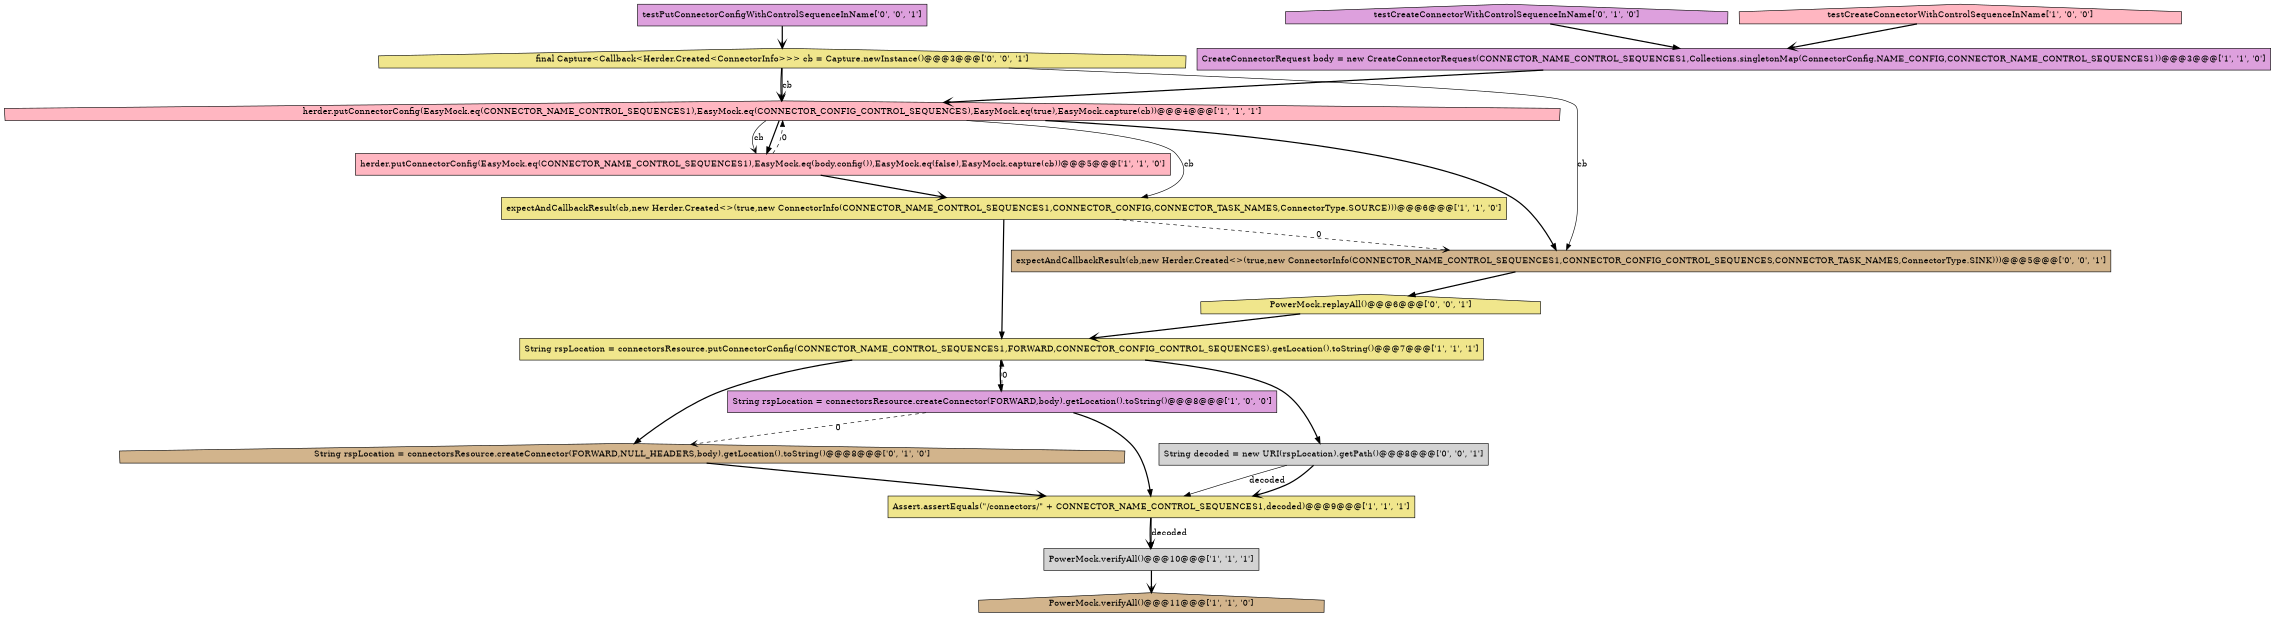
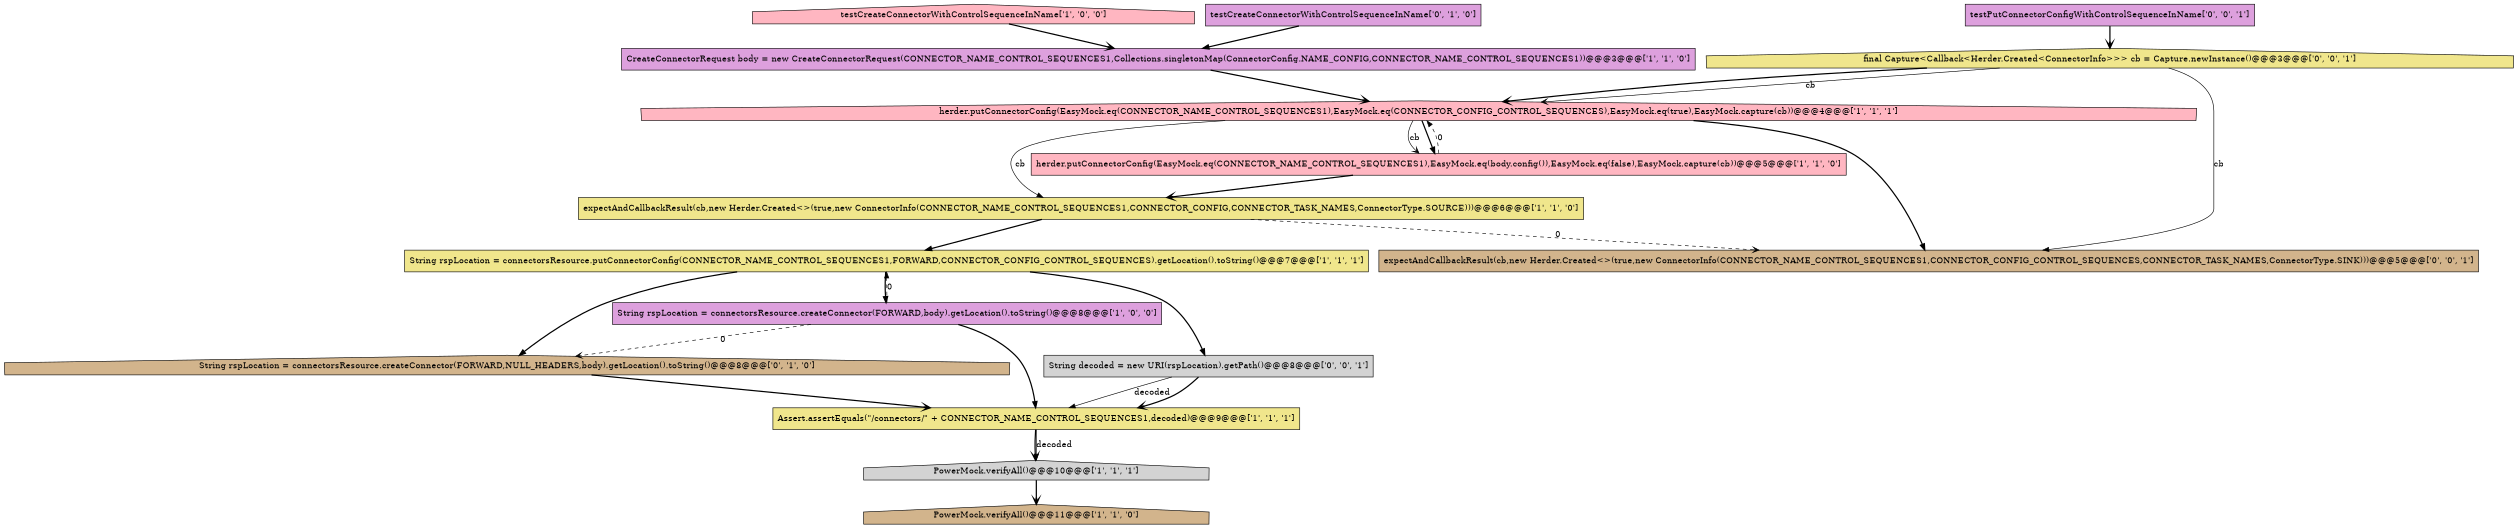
(1507, 15) -> (1343, 15)
(1371, 305) -> none
(1151, 559) -> (1036, 471)
